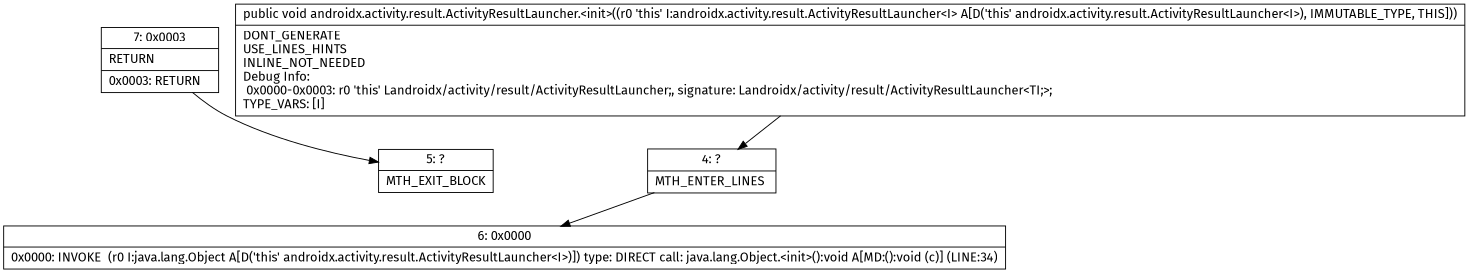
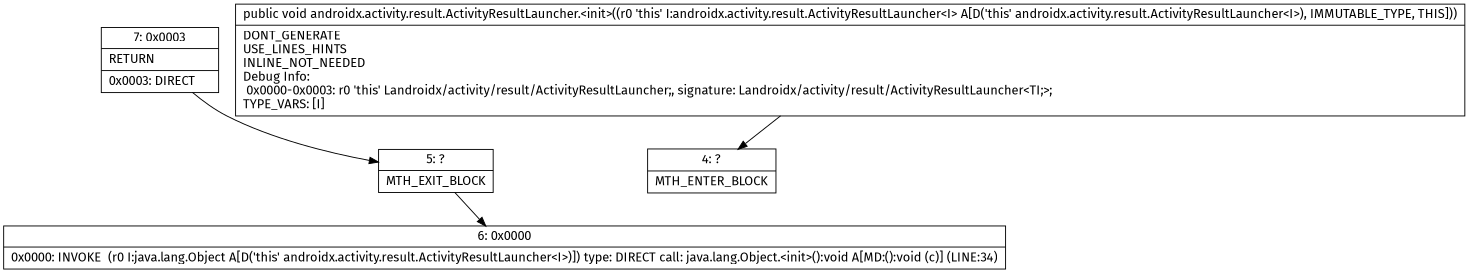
(160, 81) -> (157, 81)
(710, 182) -> (712, 182)
(612, 208) -> (467, 206)
